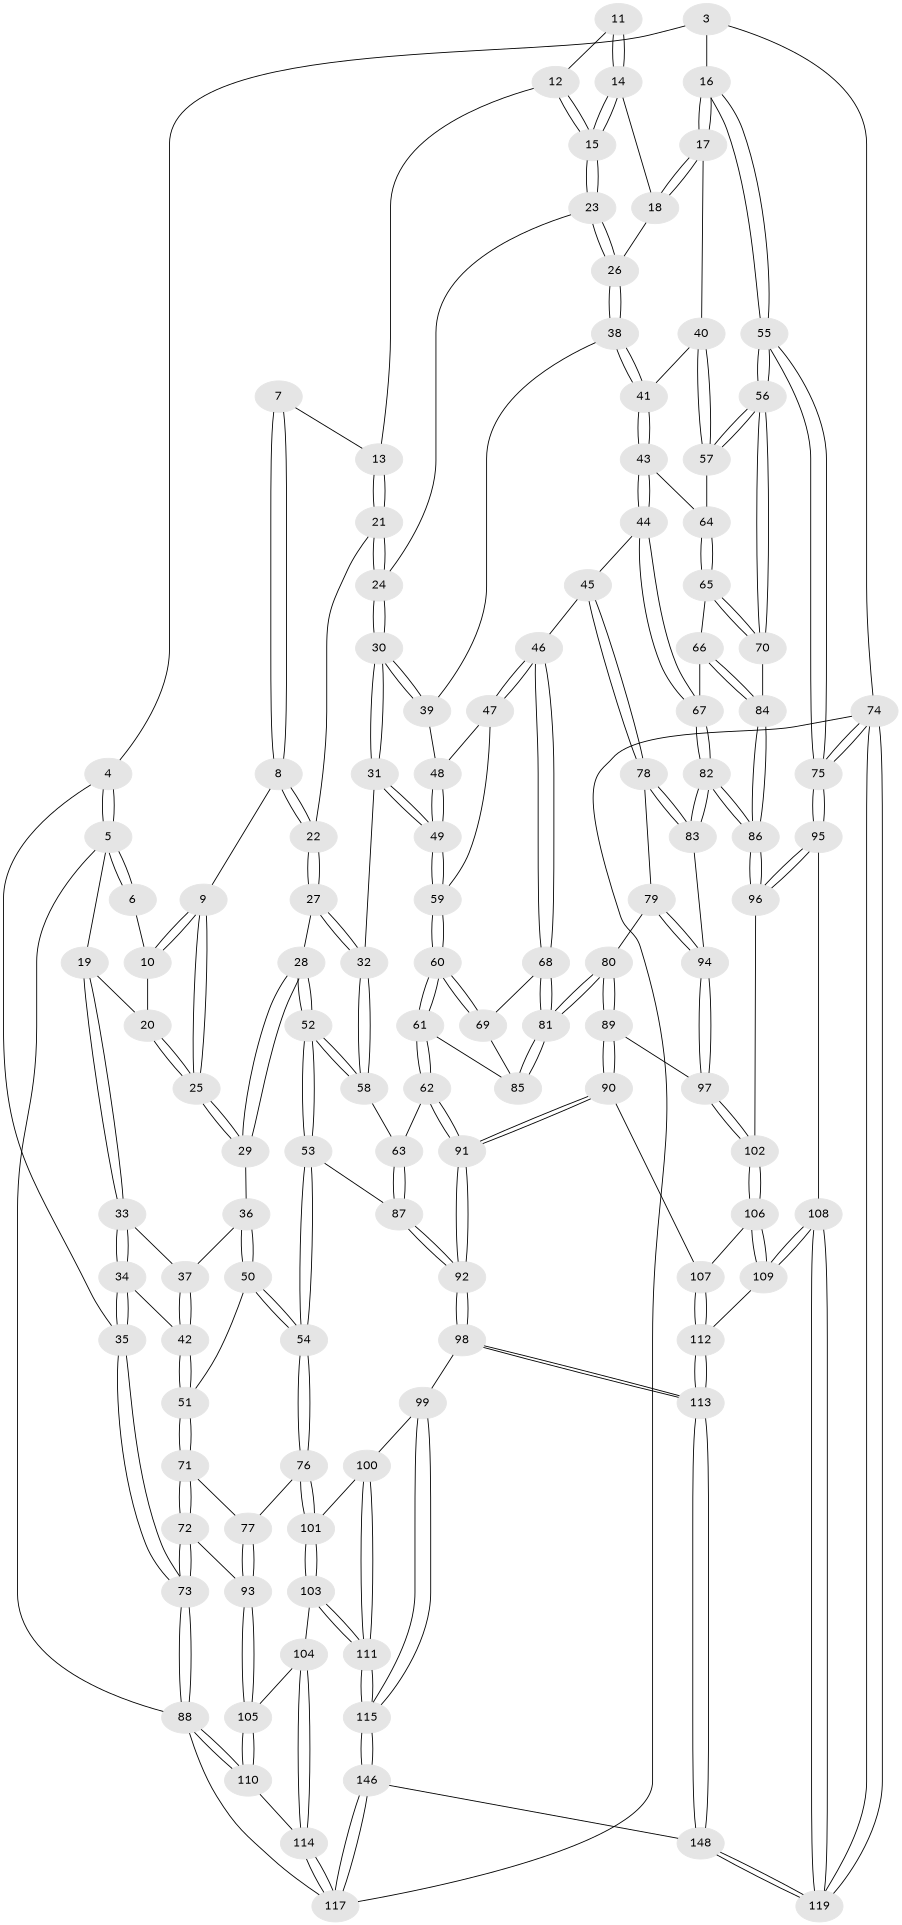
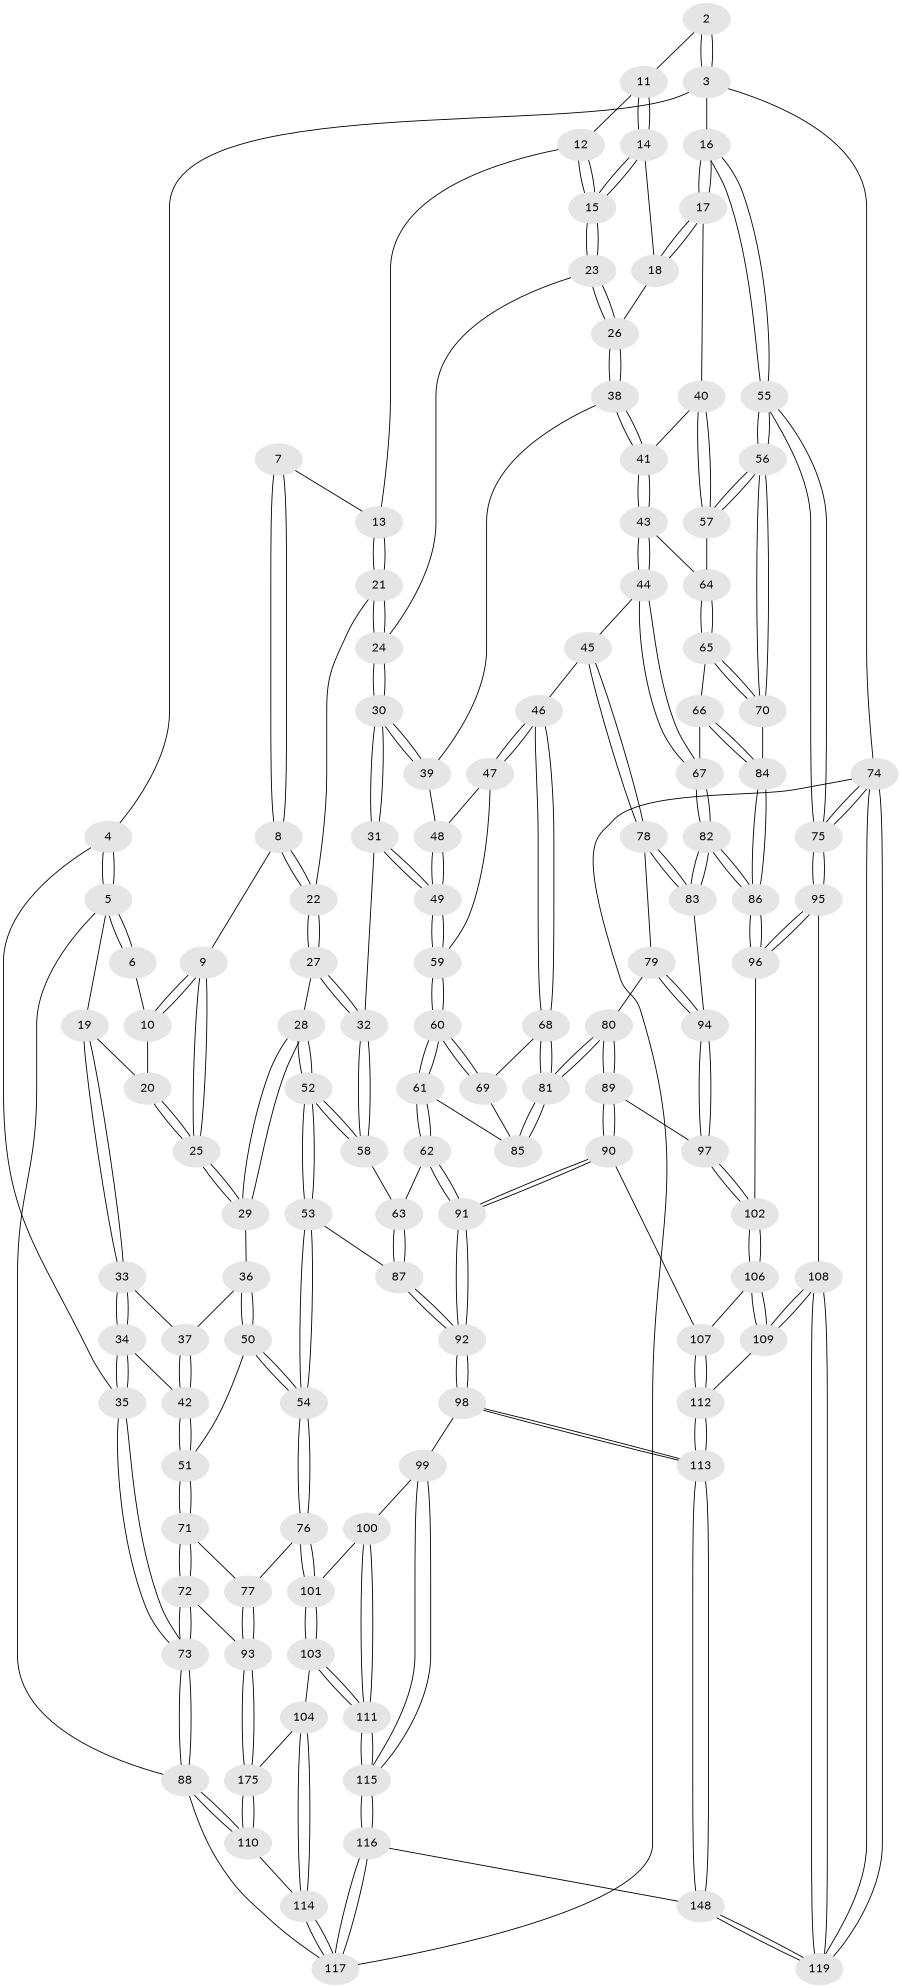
none -> (707, 19)
(248, 1718) -> (248, 1780)
(367, 1780) -> (367, 1843)
